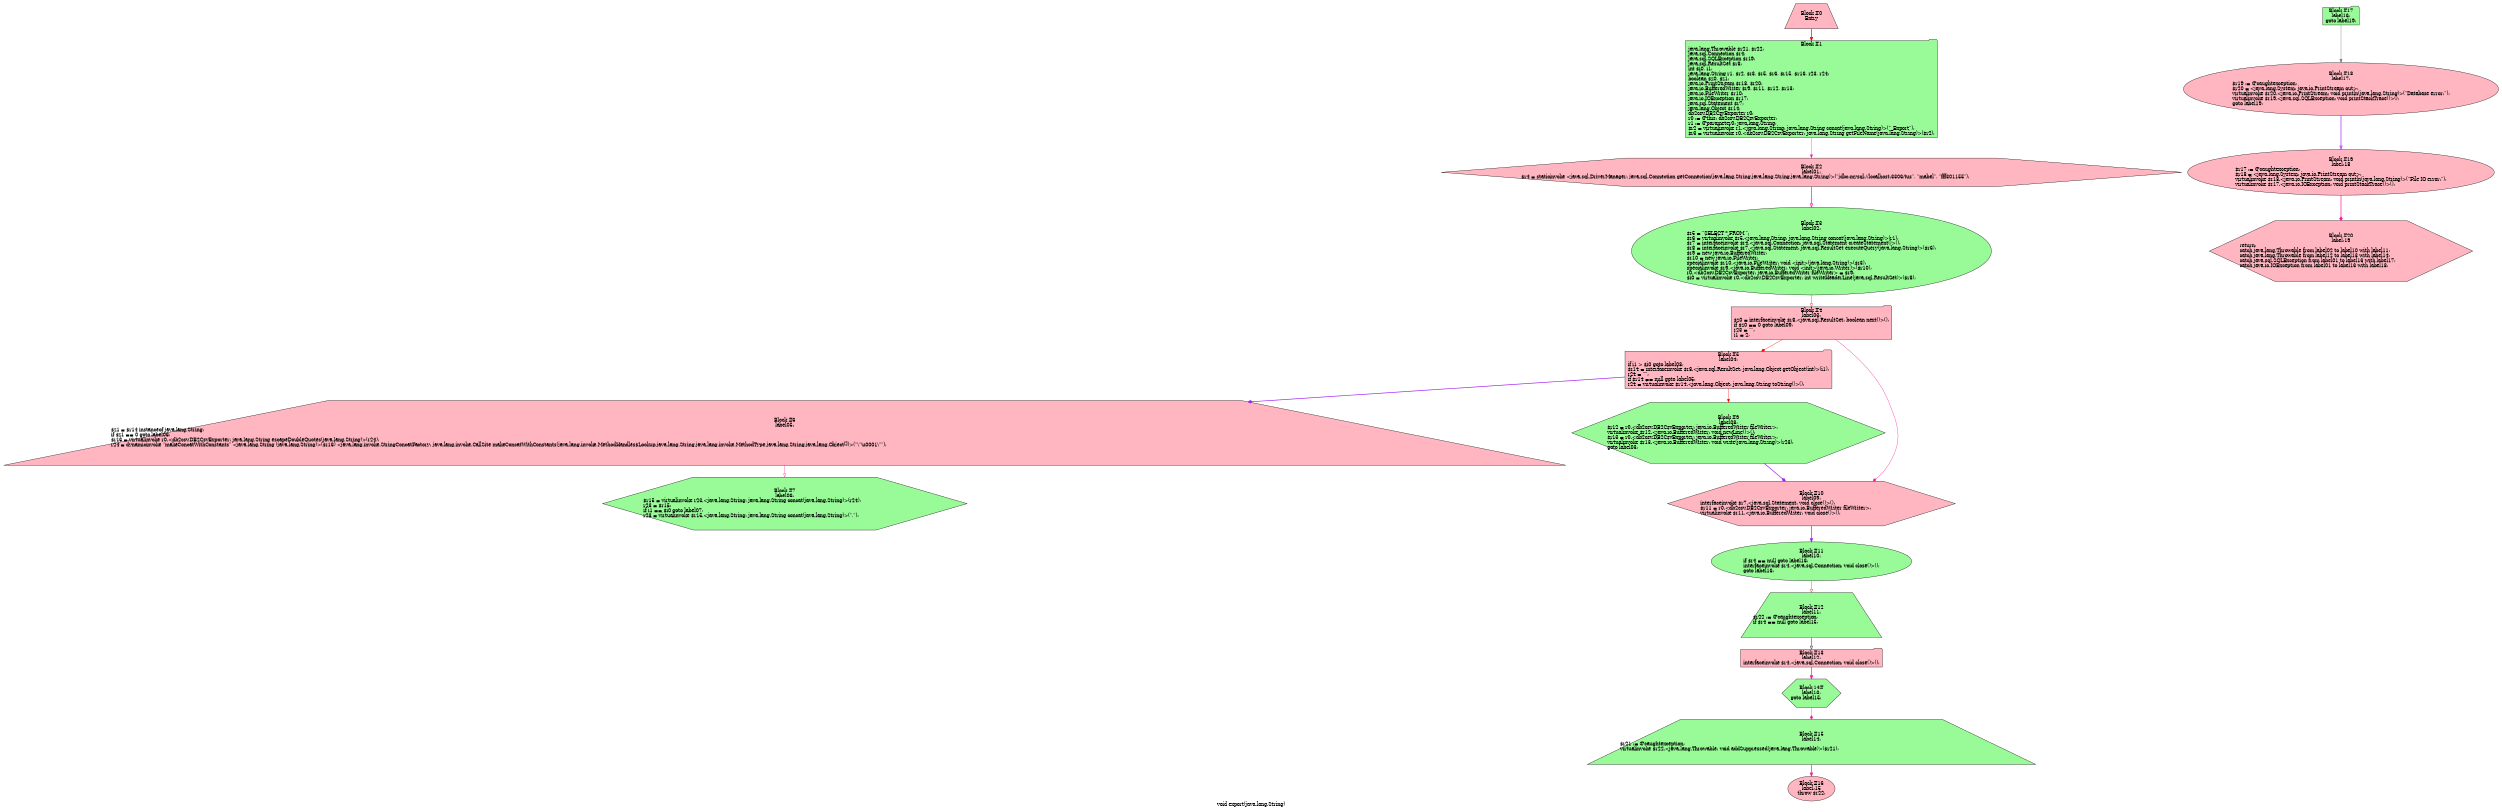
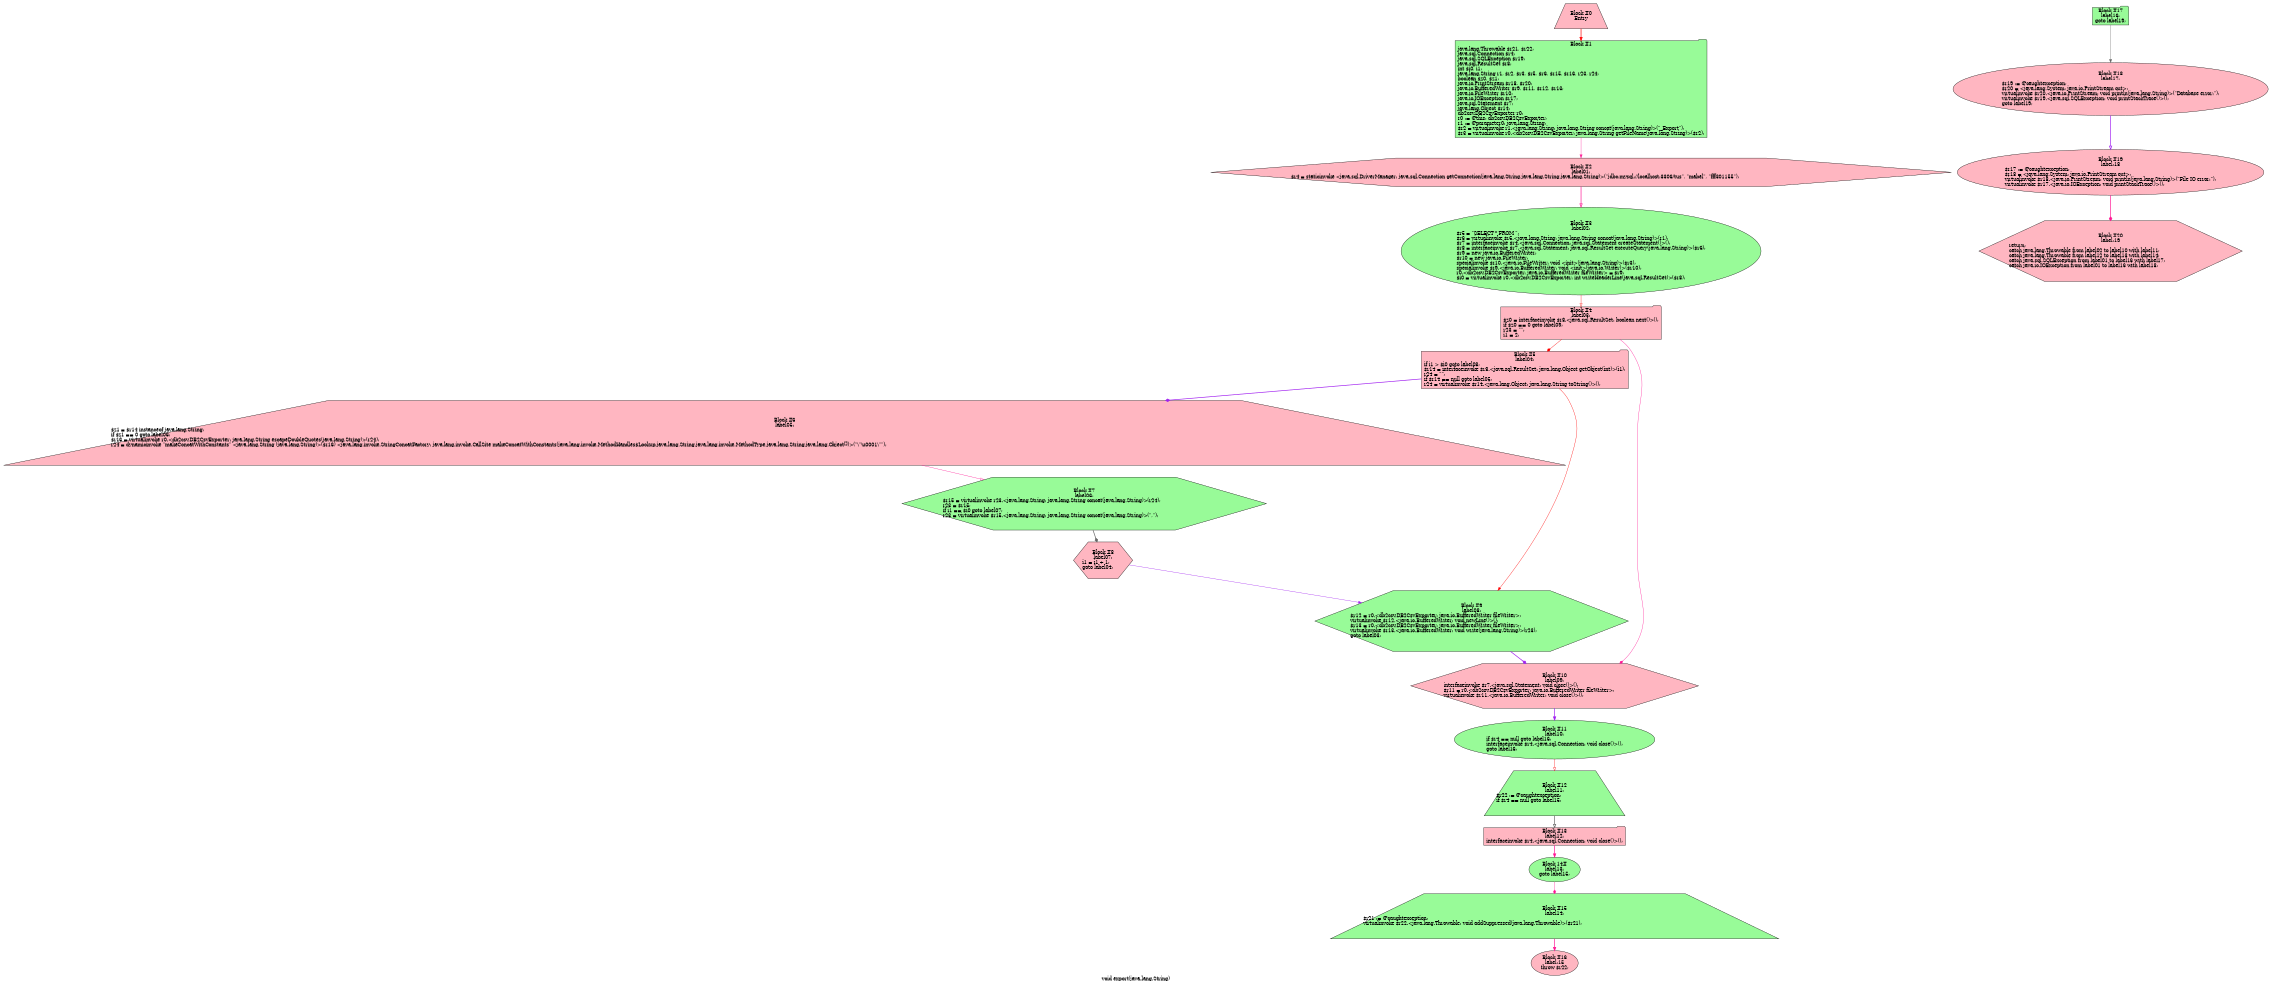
none -> (1103, 560)
(1811, 693) -> (1555, 870)
